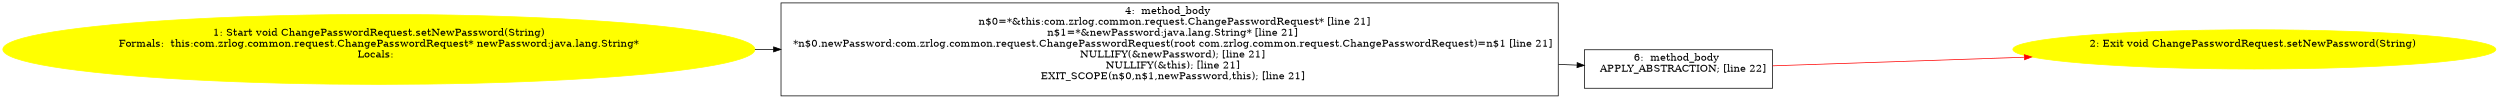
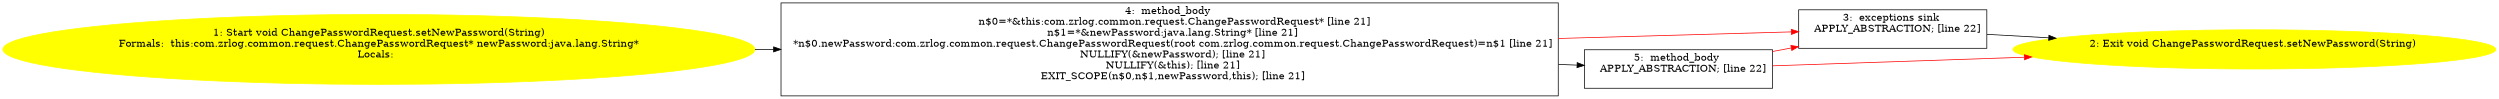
none -> (1893, 29)
(1678, 69) -> (1678, 69)
